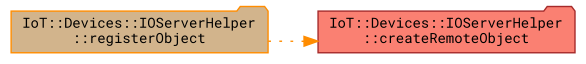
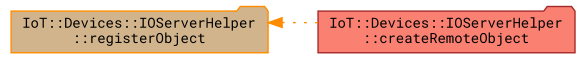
(286, 41) -> (300, 23)
